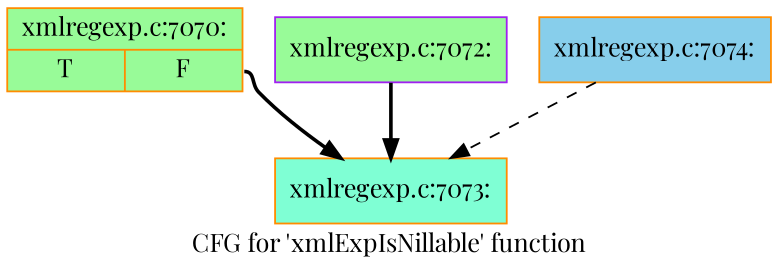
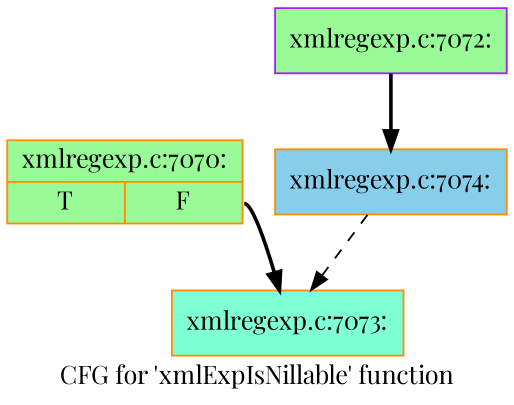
(391, 111) -> (391, 102)
